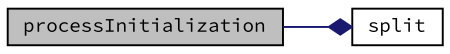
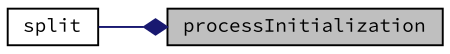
(306, 27) -> (121, 27)
